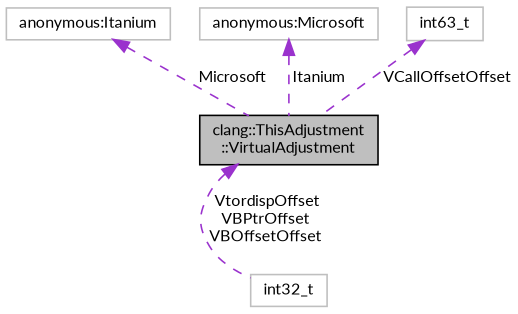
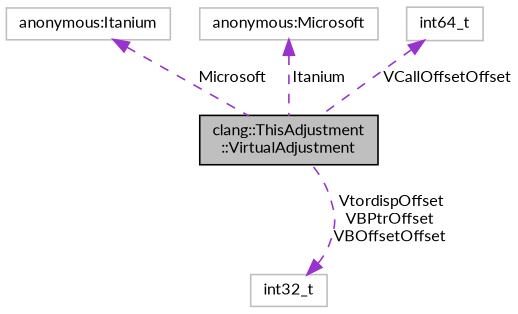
(445, 24) -> (445, 24)
(203, 233) -> (334, 213)
